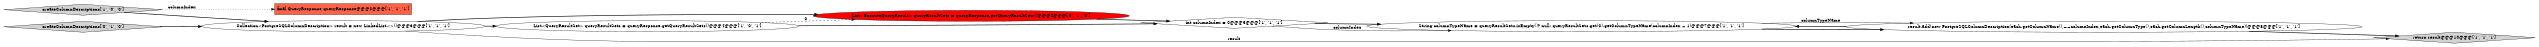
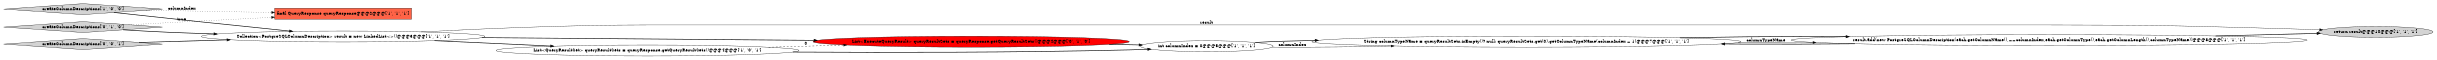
none -> (211, 20)
(1234, 23) -> (1207, 46)
(2454, 38) -> (2376, 32)
none -> (83, 44)
